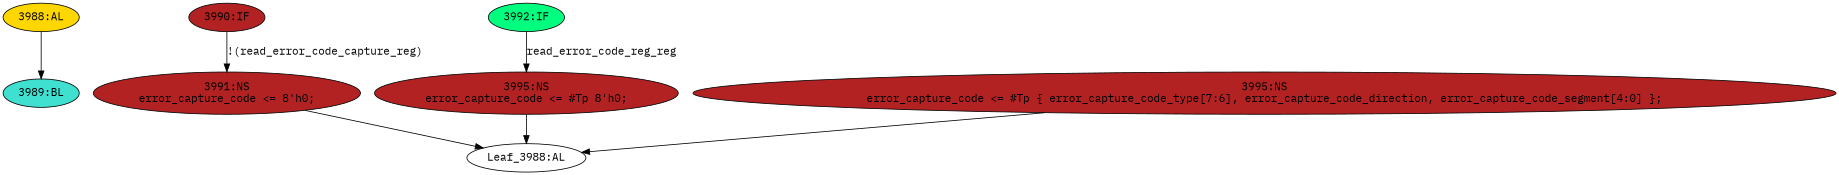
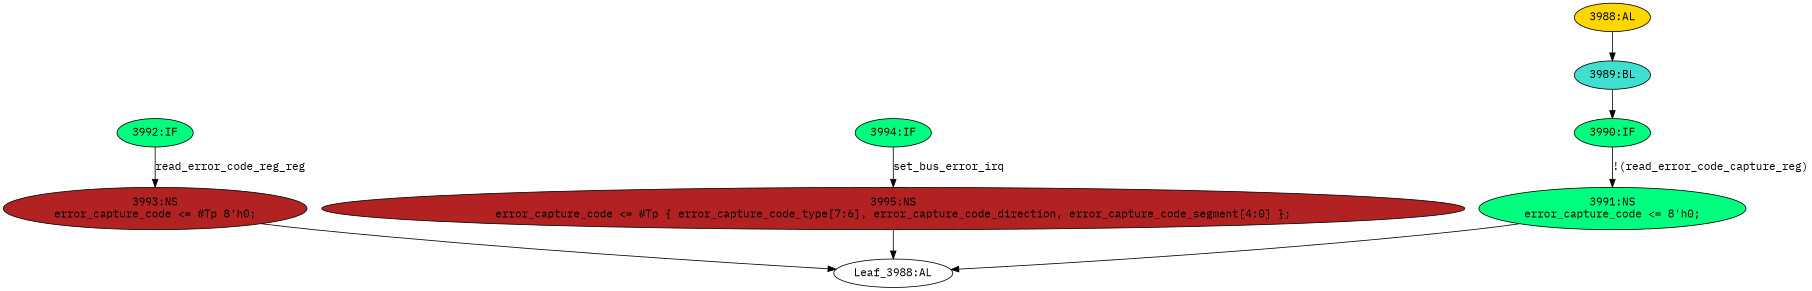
(227, 17) -> (1612, 133)
(227, 93) -> (1612, 209)
(526, 93) -> (155, 209)
none -> (1612, 100)
none -> (893, 133)
